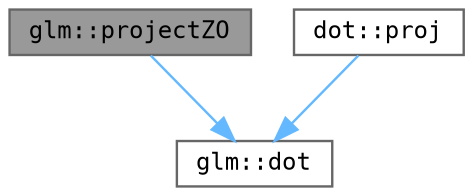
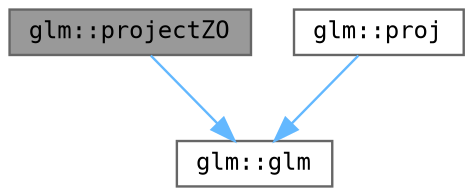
(379, 32) -> (379, 32)
(255, 164) -> (255, 164)
